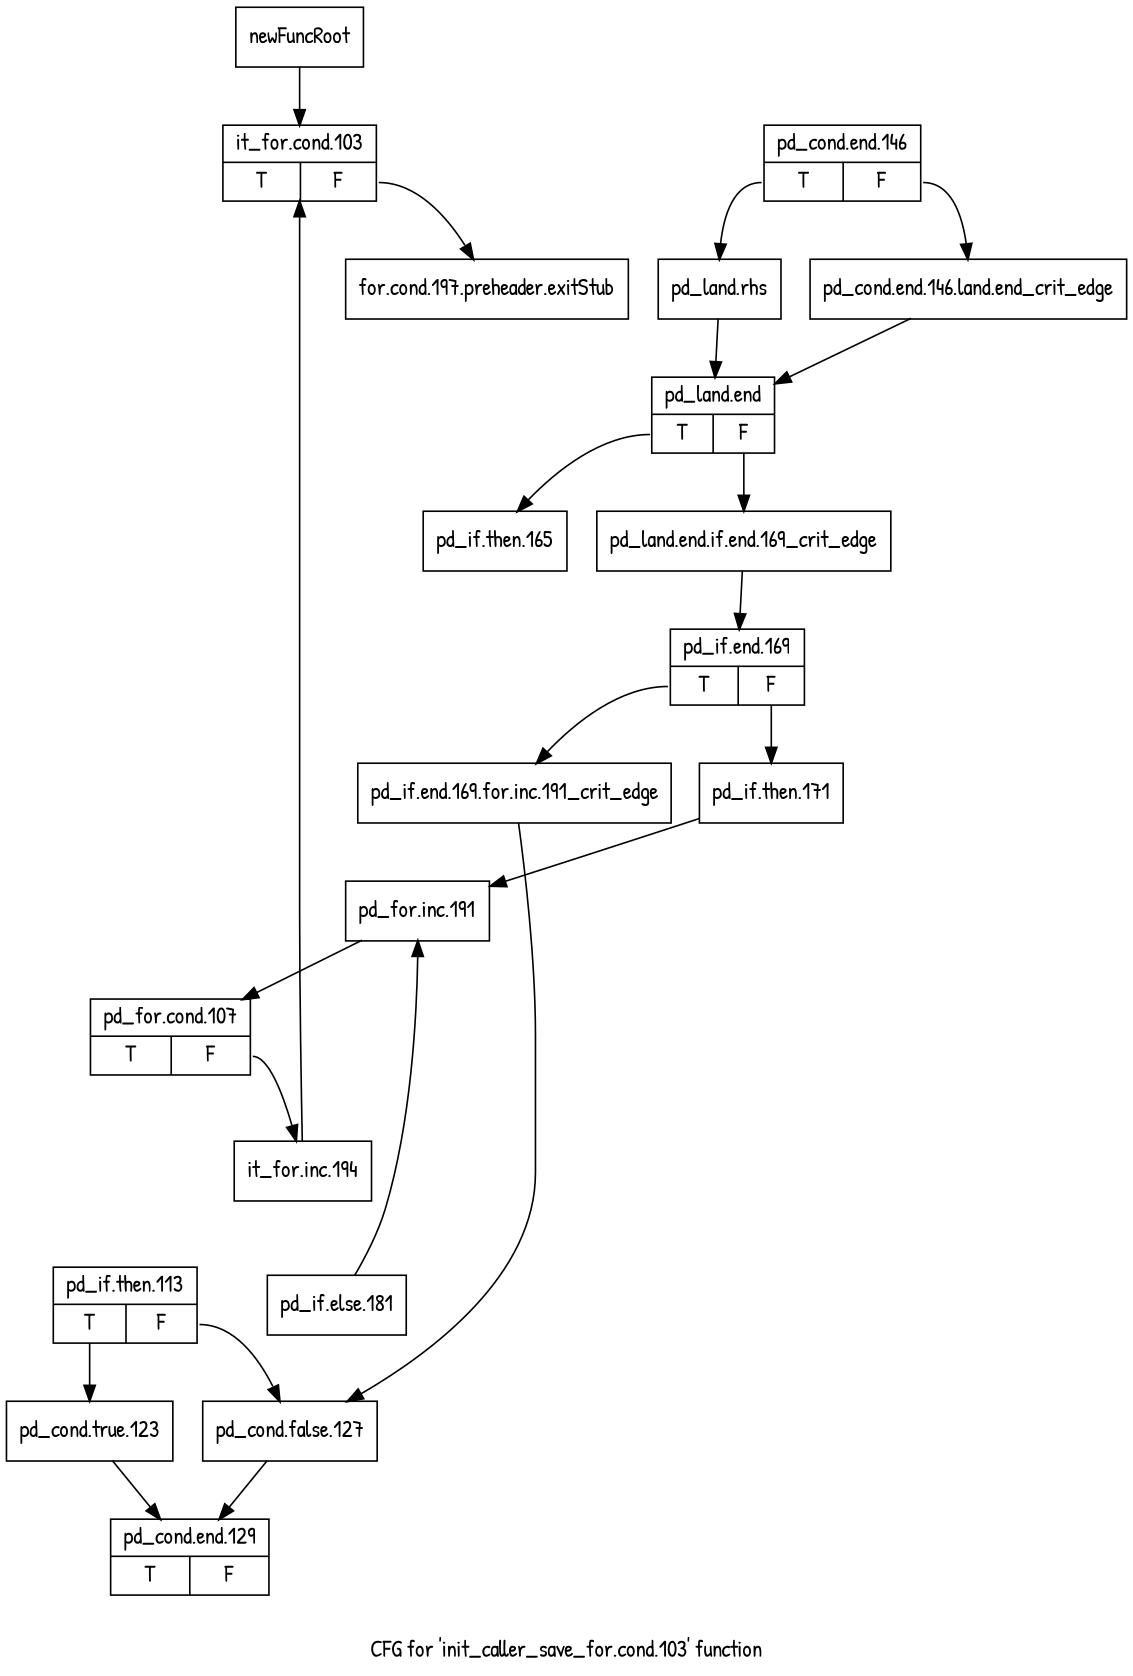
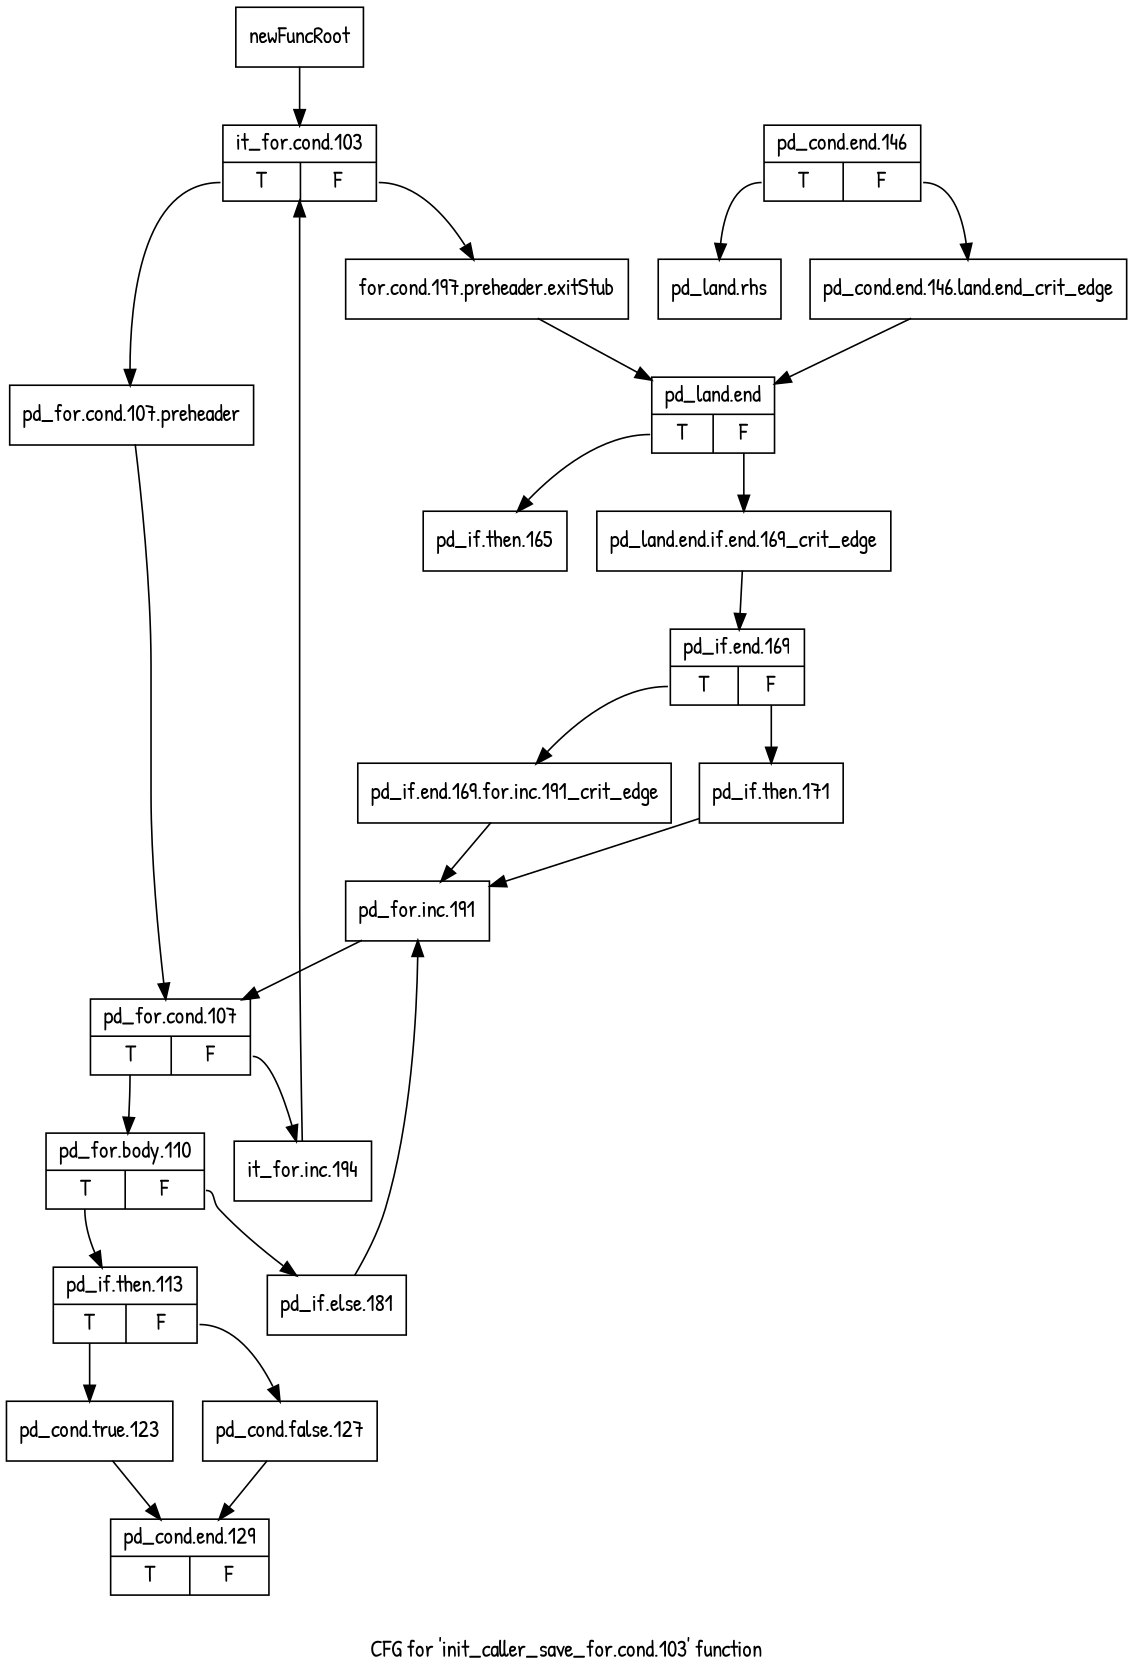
(717, 340) -> (588, 345)
none -> (132, 415)
(535, 1144) -> (471, 846)
none -> (125, 1171)
